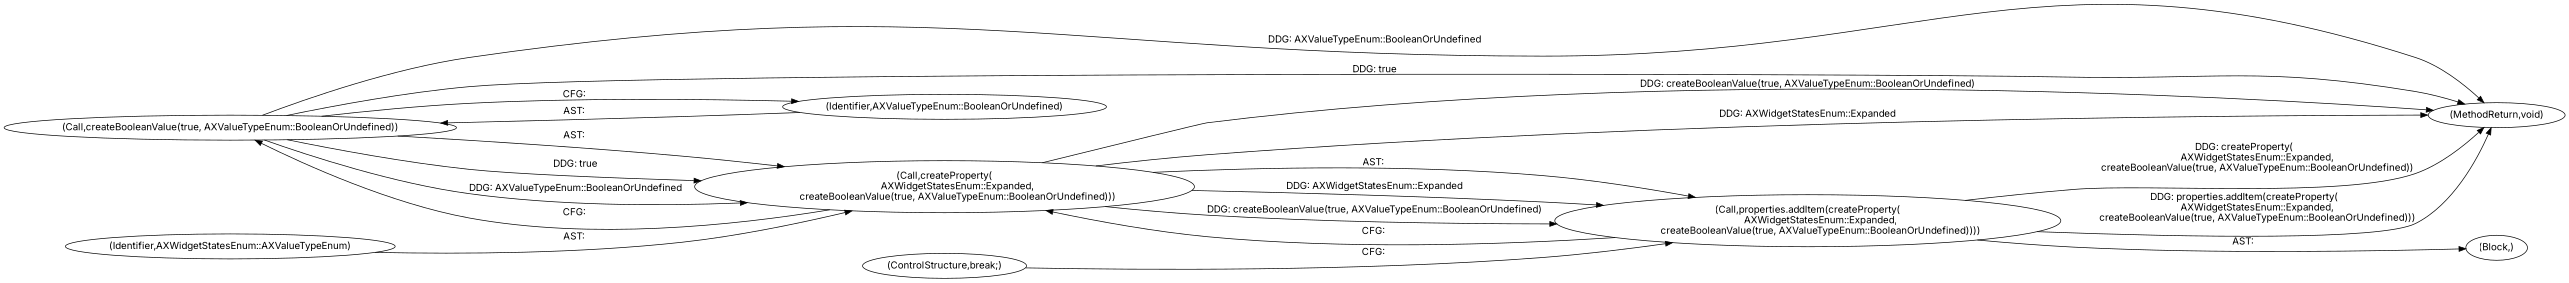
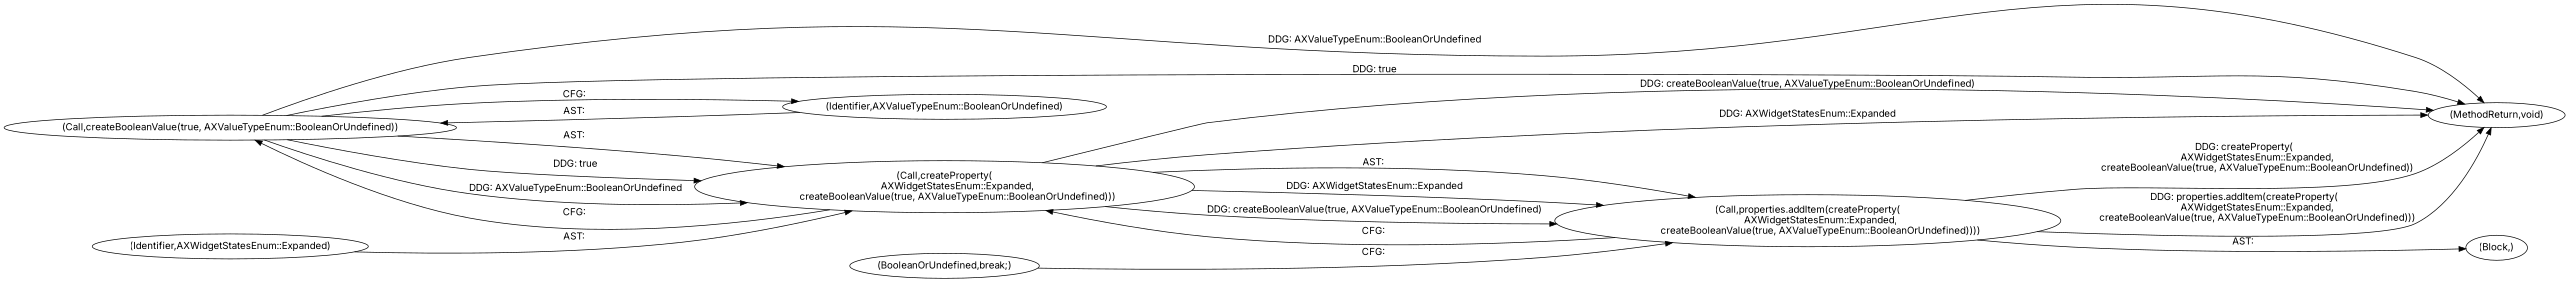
(230, 246) -> (230, 246)
(945, 266) -> (945, 266)
